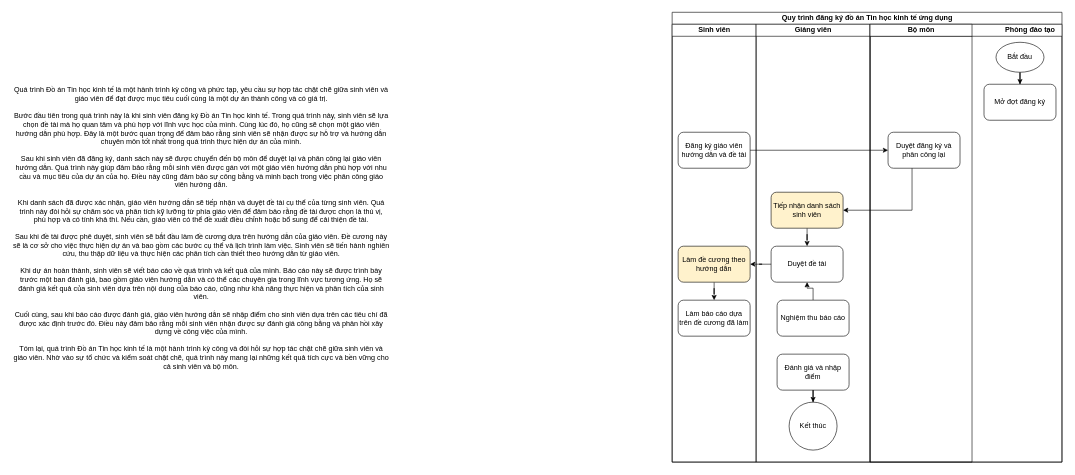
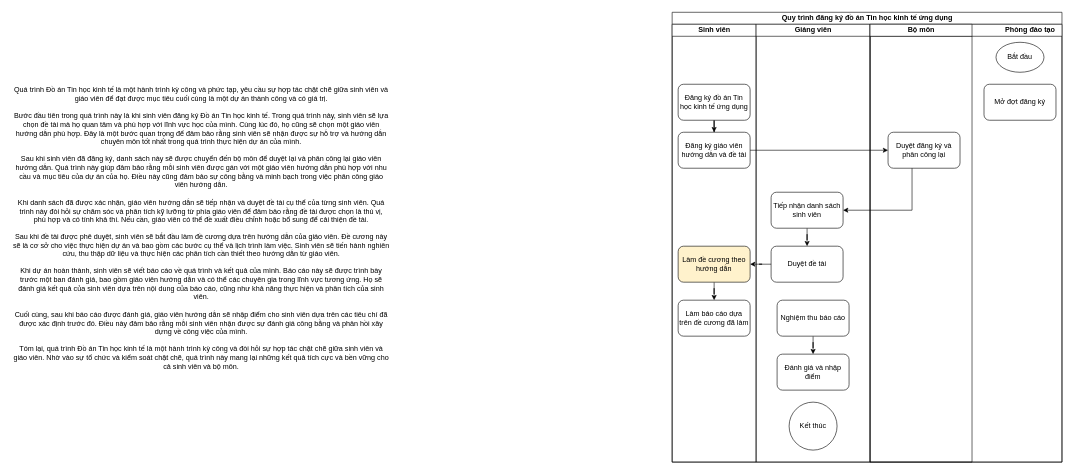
(1020, 80) -> none
none -> (714, 102)
none -> (714, 128)
(807, 210) -> (807, 210)
(810, 288) -> (813, 345)
(813, 398) -> none
